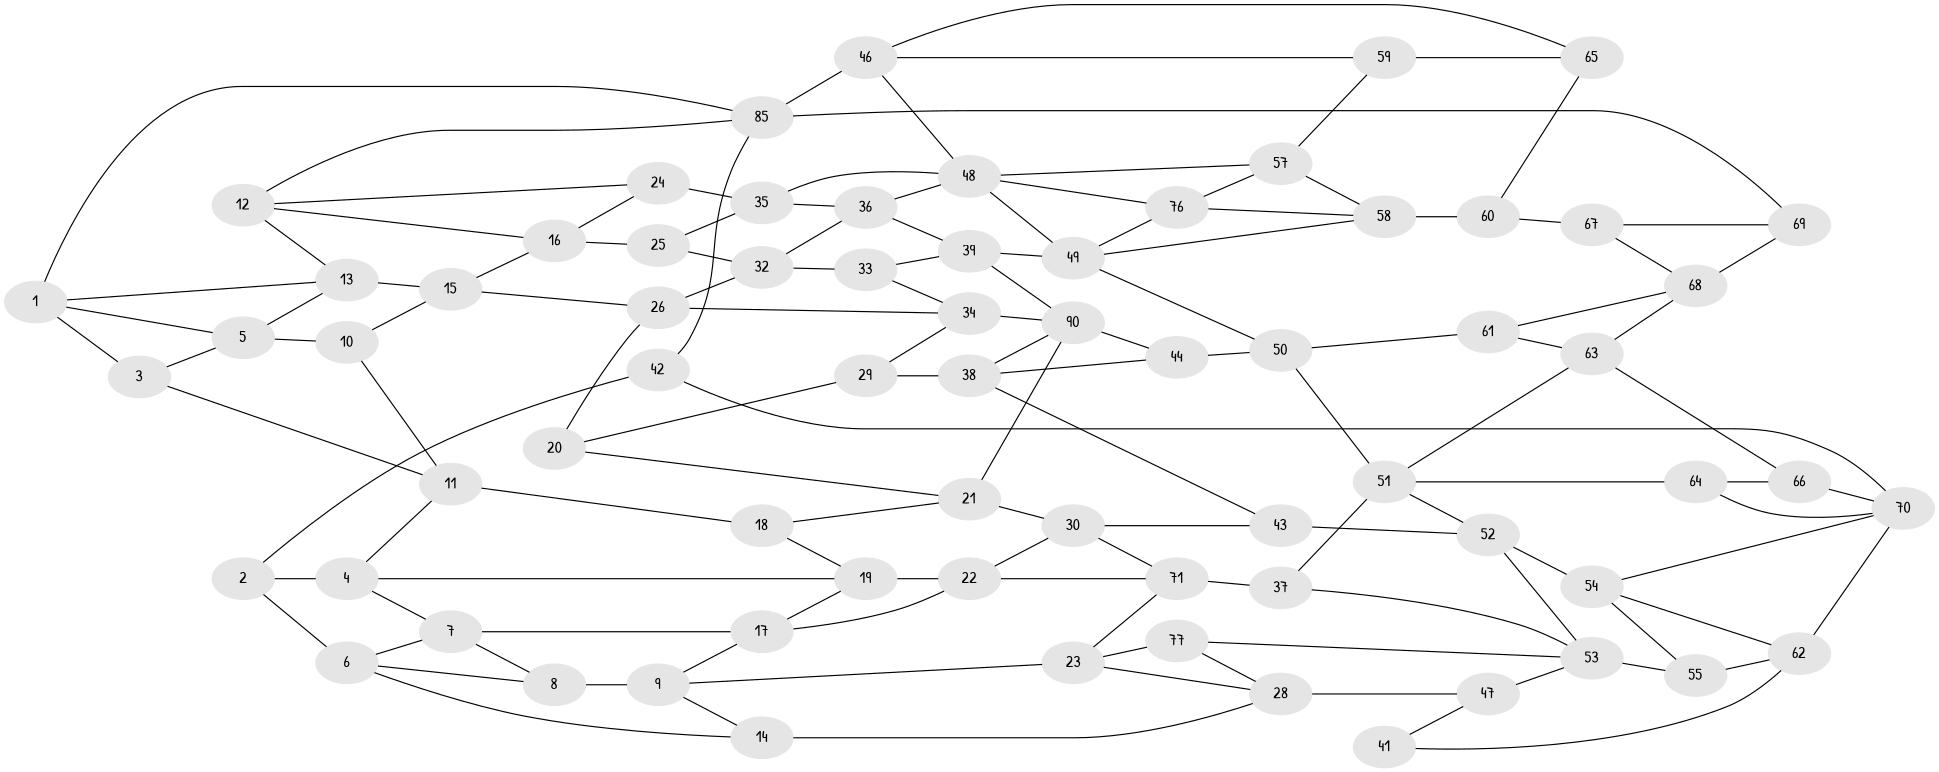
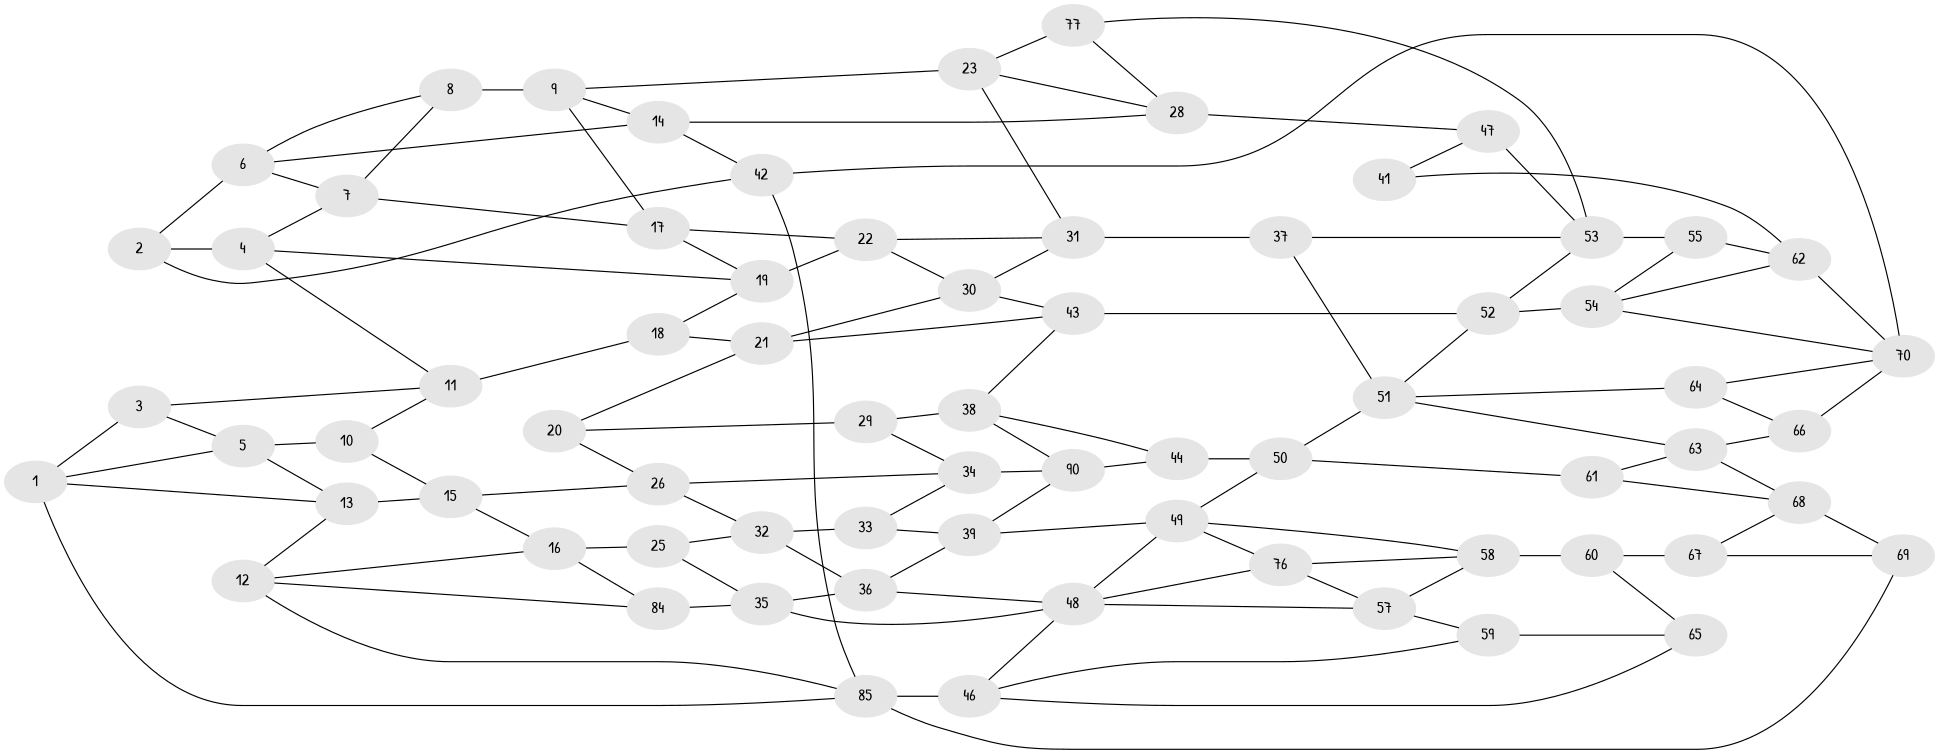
none -> (710, 149)
(658, 183) -> (658, 609)
(1021, 411) -> (918, 330)
(1177, 579) -> (1073, 237)
